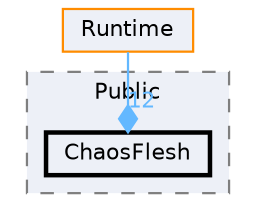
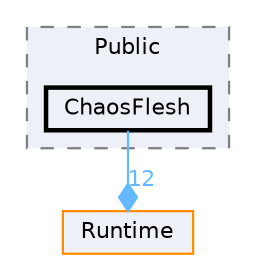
(128, 87) -> (128, 163)
